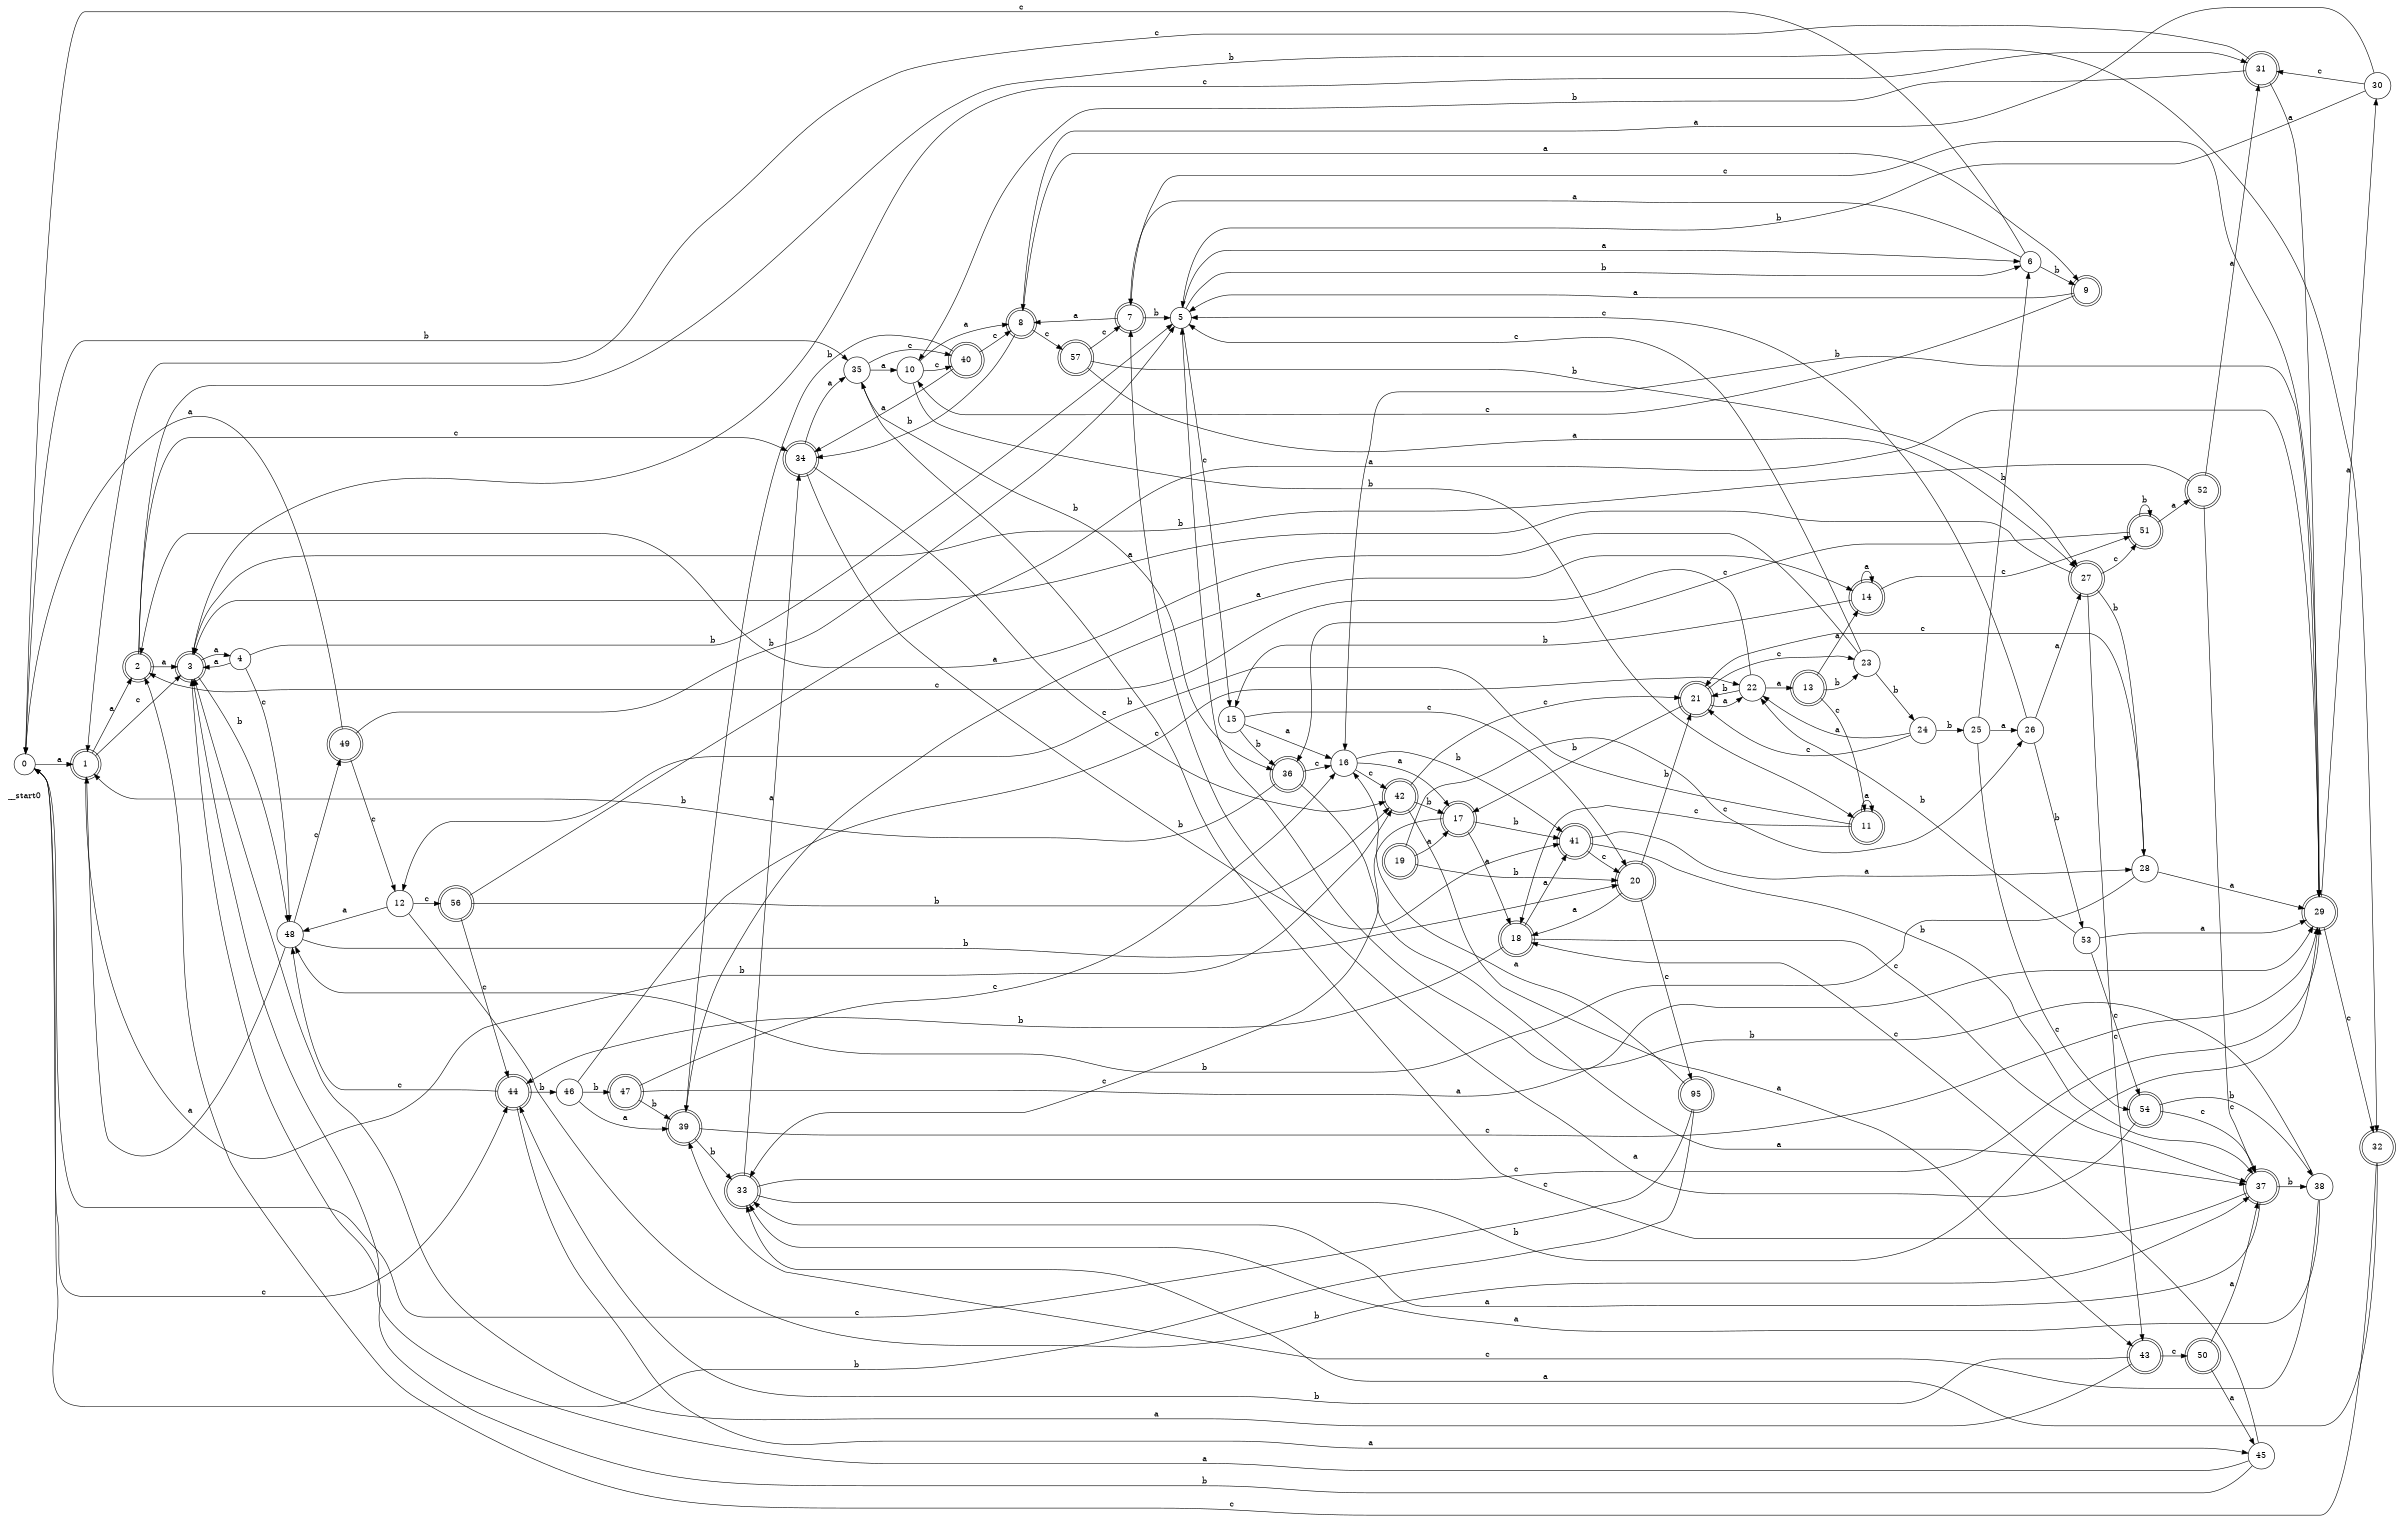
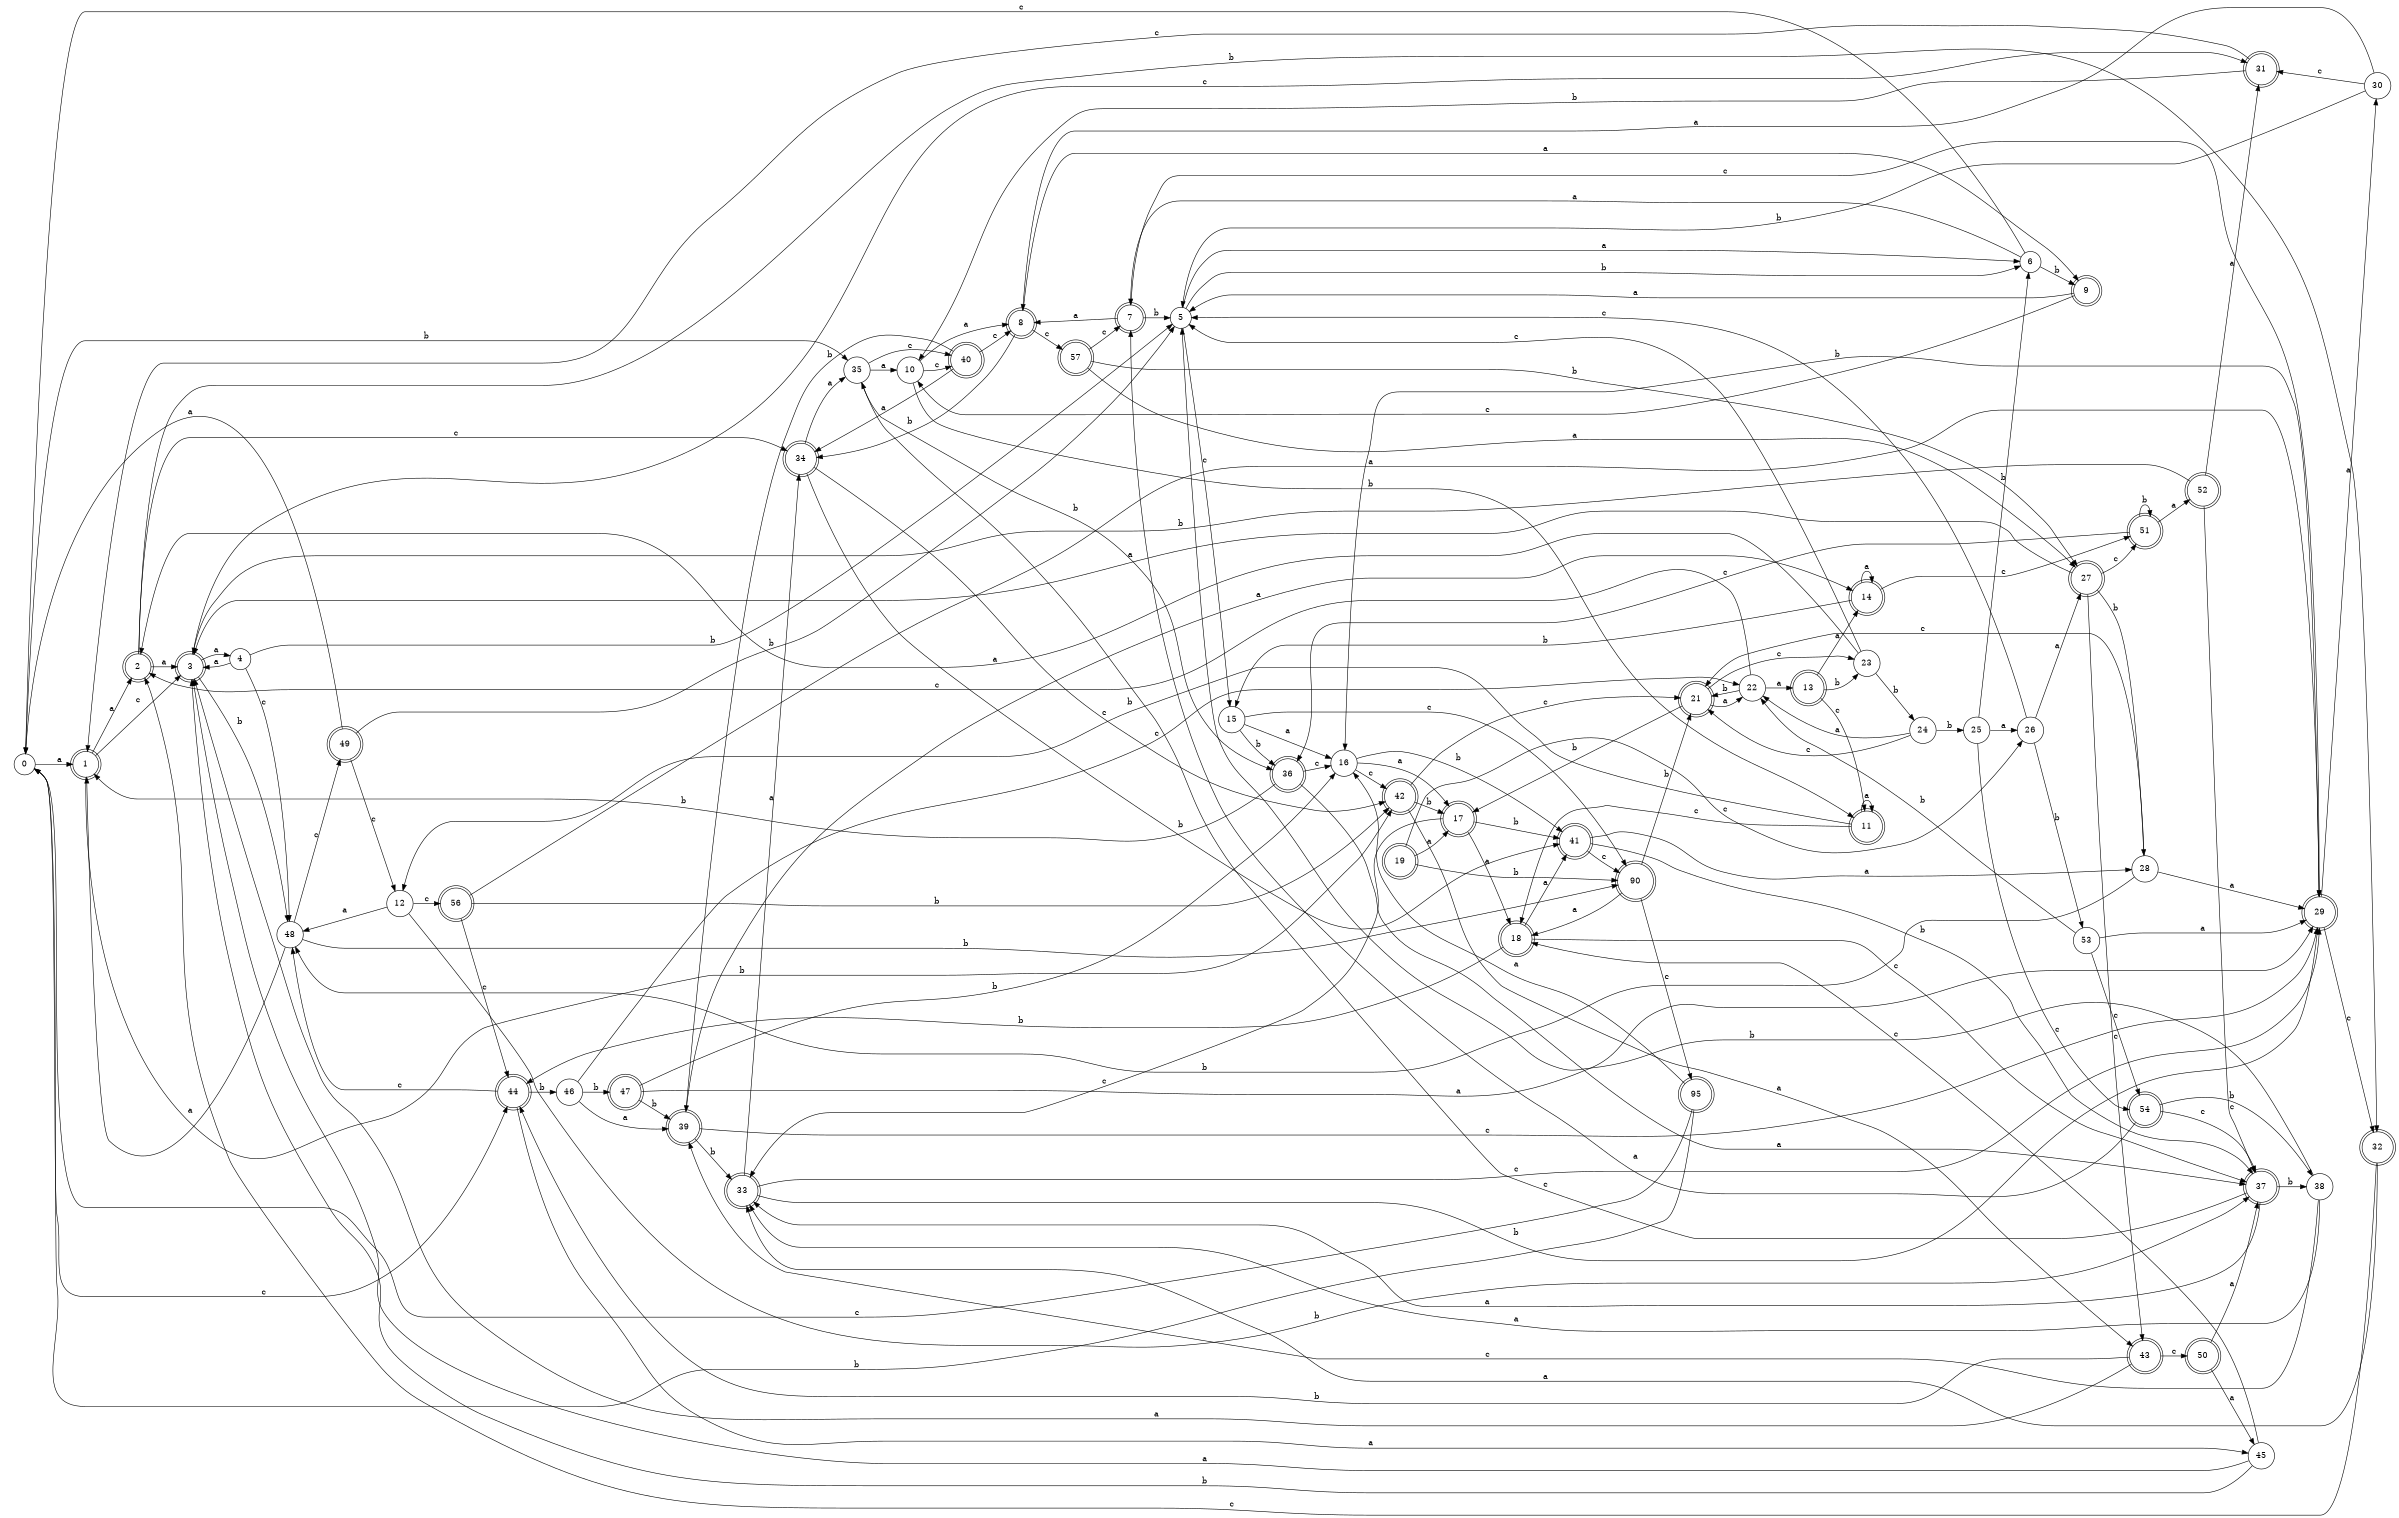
(2312, 484) -> none
(25, 796) -> none
(1636, 881) -> (1636, 881)
(995, 987) -> (995, 987)
